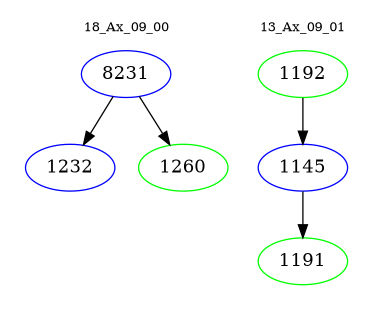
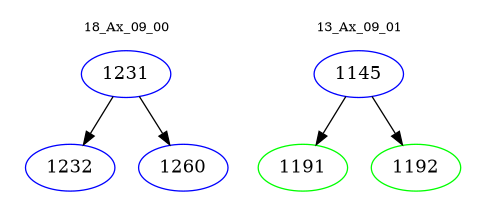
(126, 74) -> (126, 74)
(303, 115) -> (384, 115)
(183, 168) -> (183, 168)
